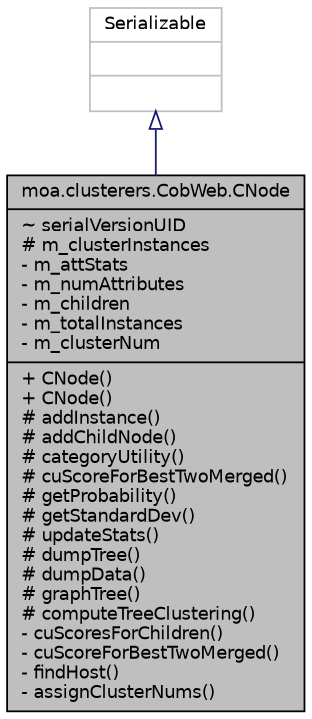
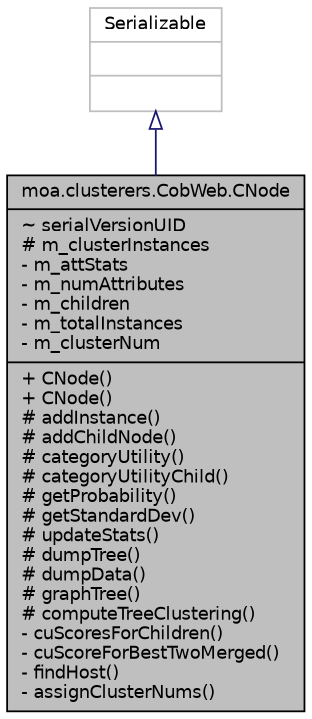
(155, 477) -> (126, 477)
